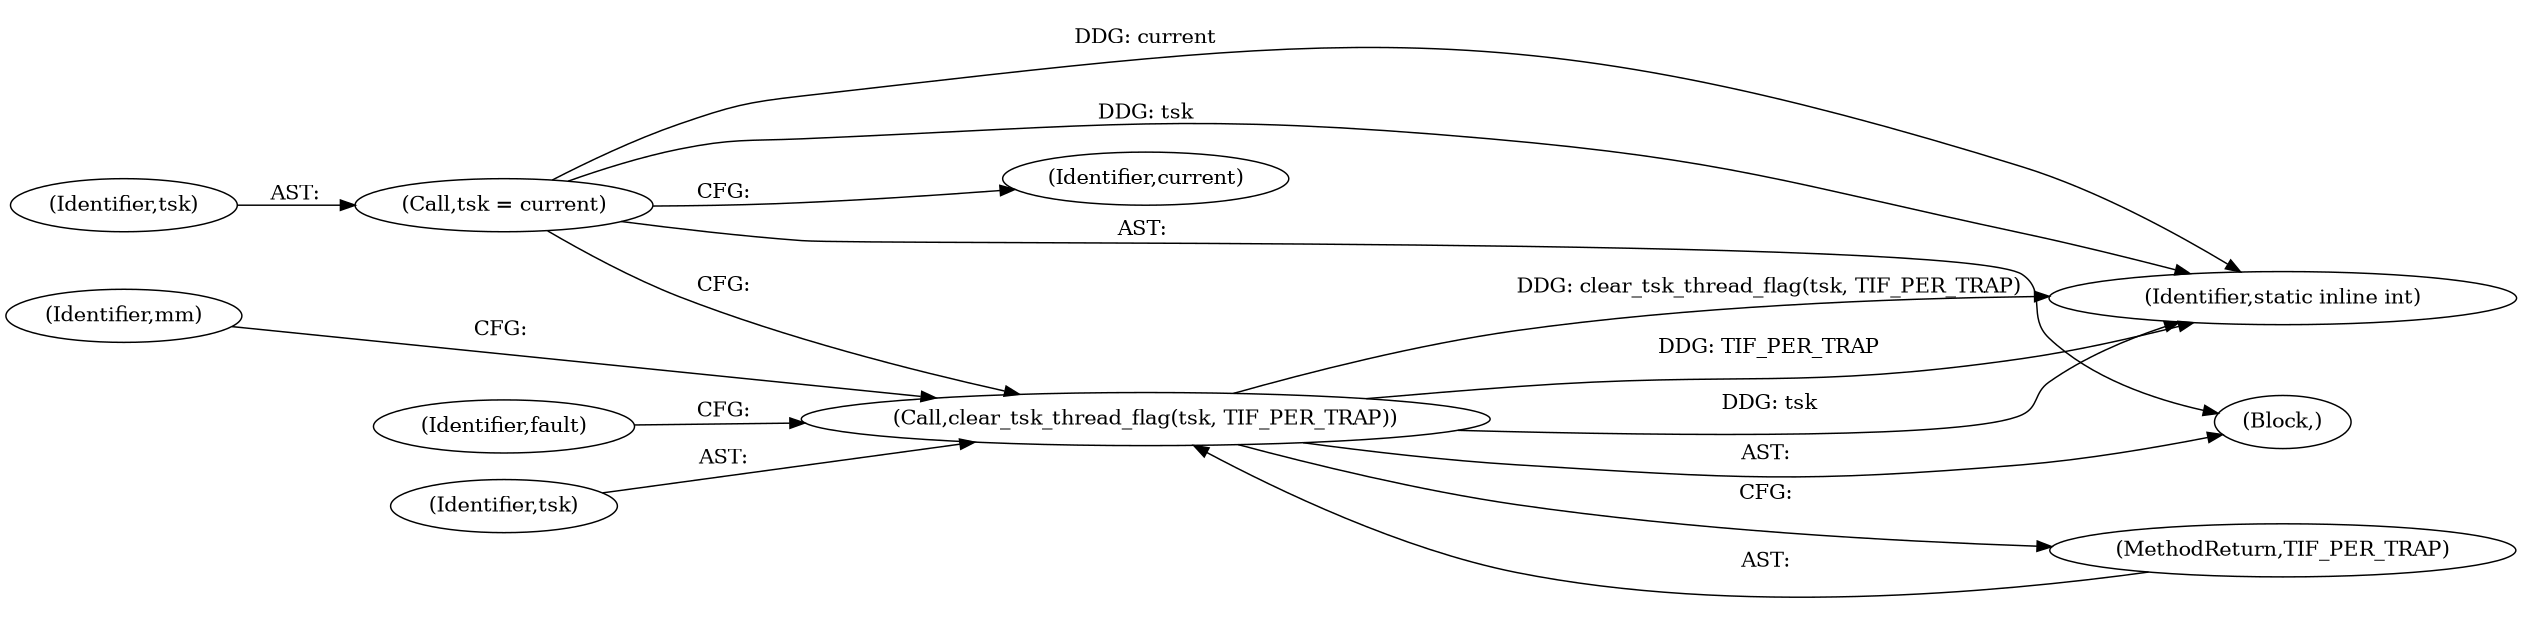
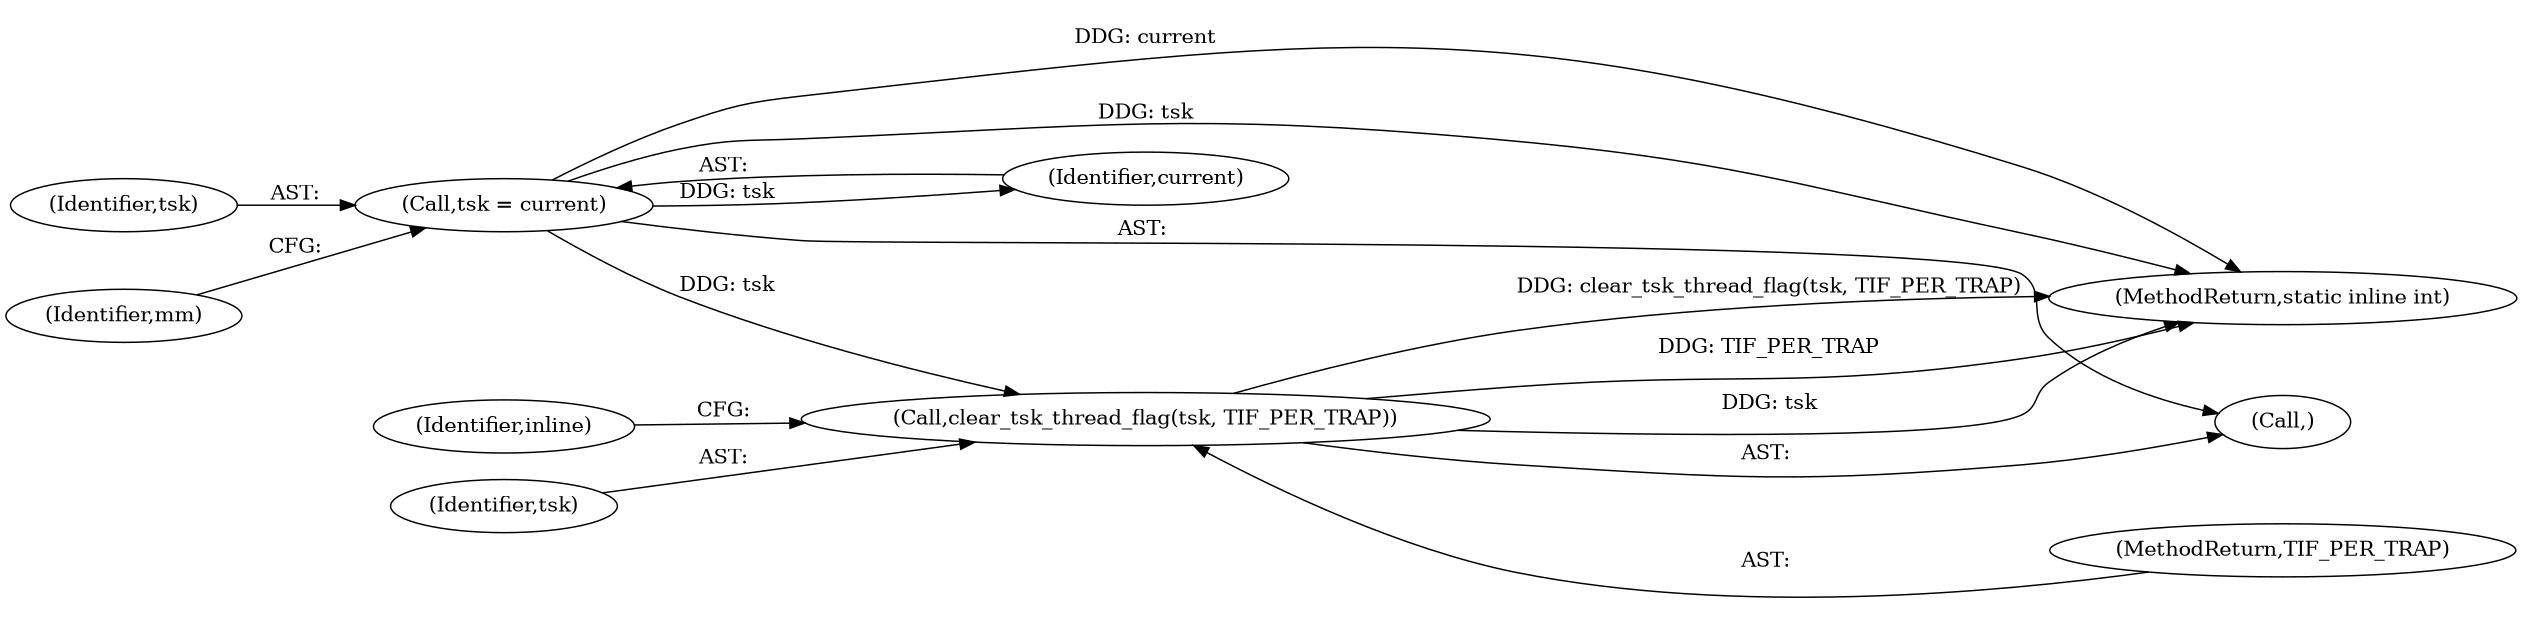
none -> (818, 175)
(727, 193) -> (727, 193)
(727, 286) -> (727, 286)
(2283, 298) -> (2283, 298)
(576, 362) -> (304, 263)
(2283, 422) -> (2283, 422)
(504, 426) -> (504, 426)
(1634, 519) -> none
